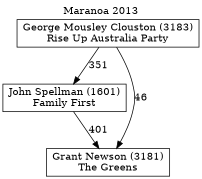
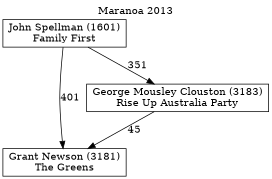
(88, 63) -> (118, 64)
(141, 98) -> (134, 130)
